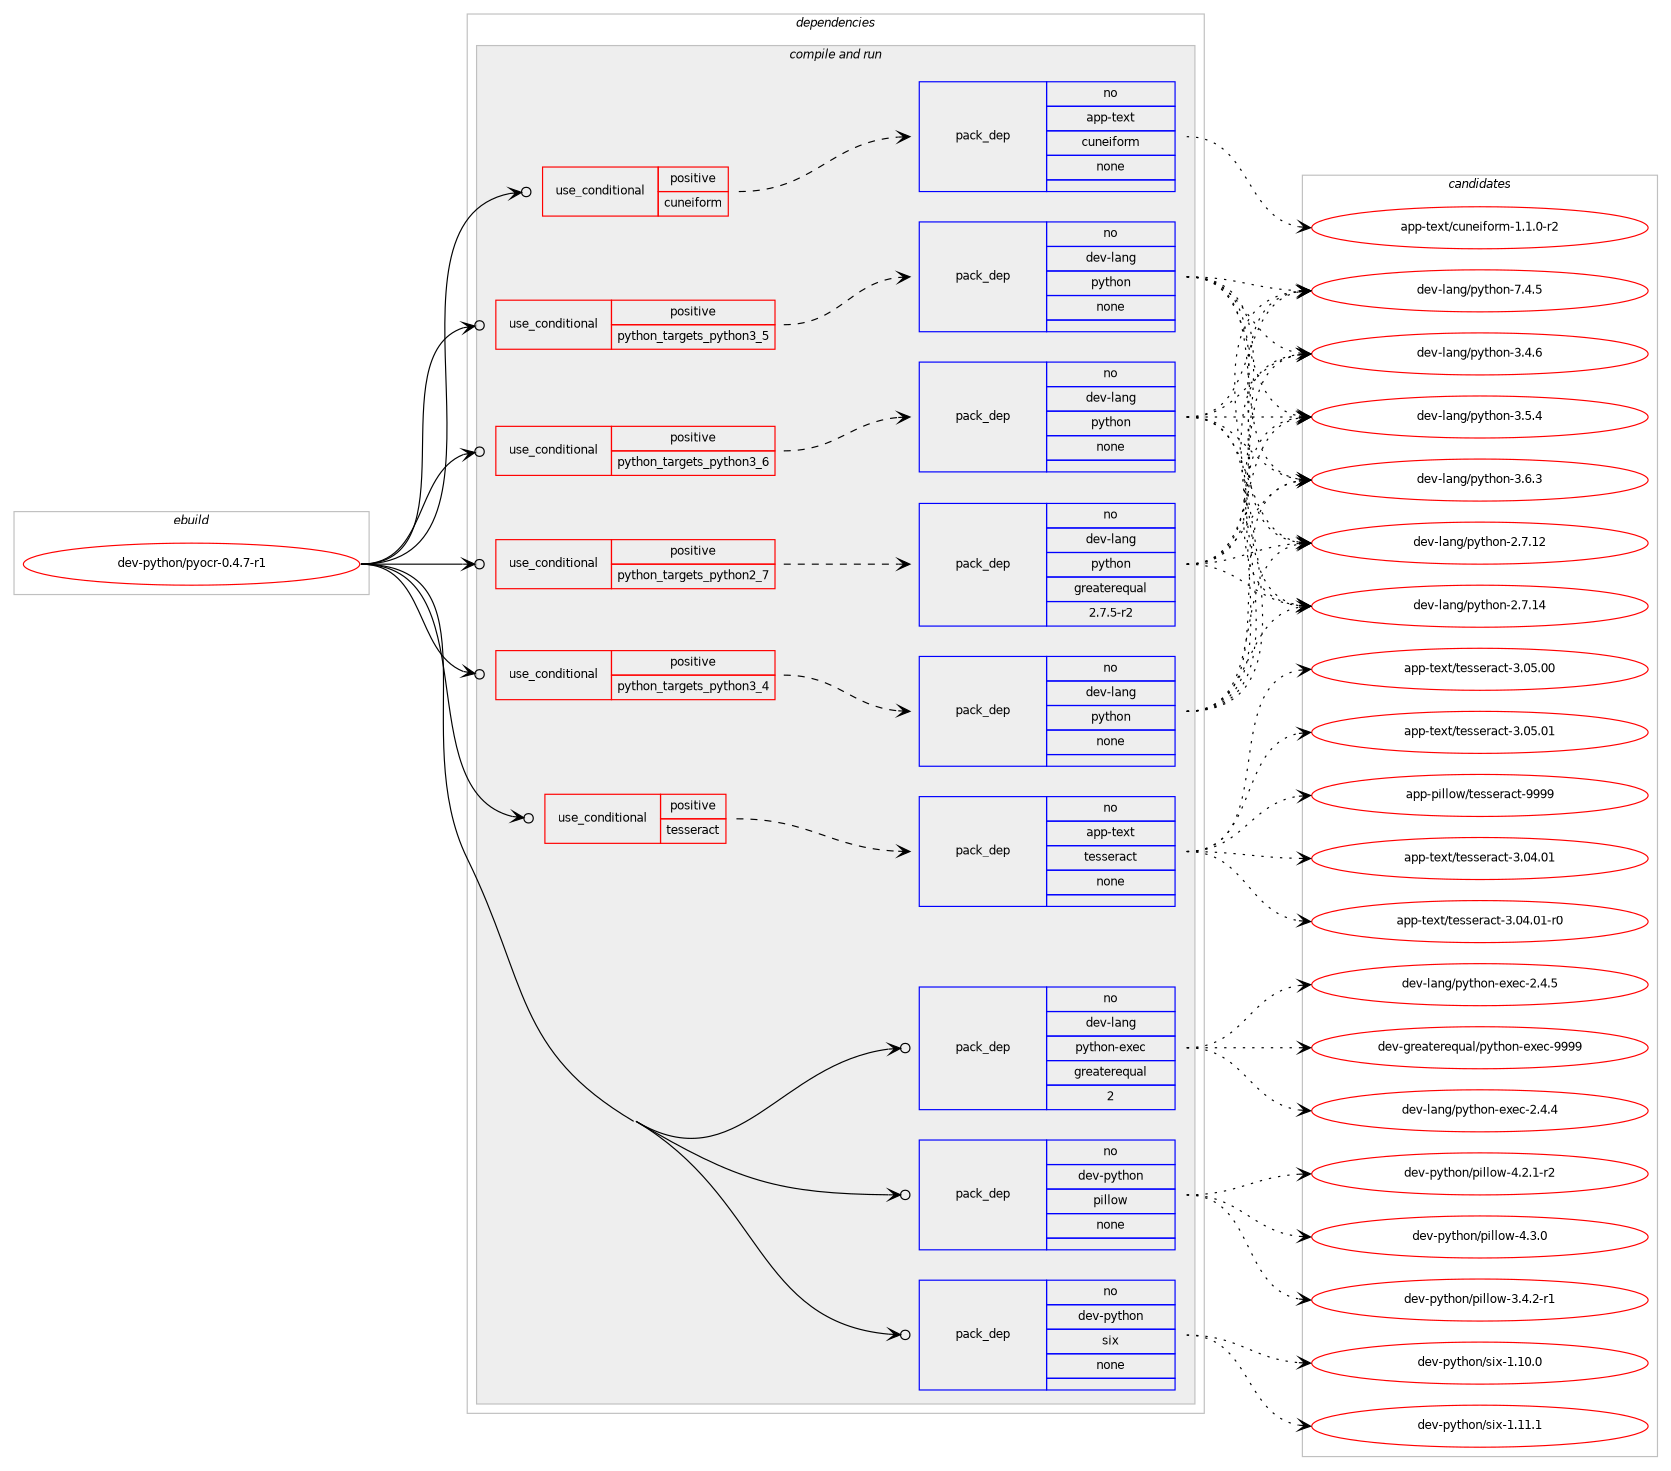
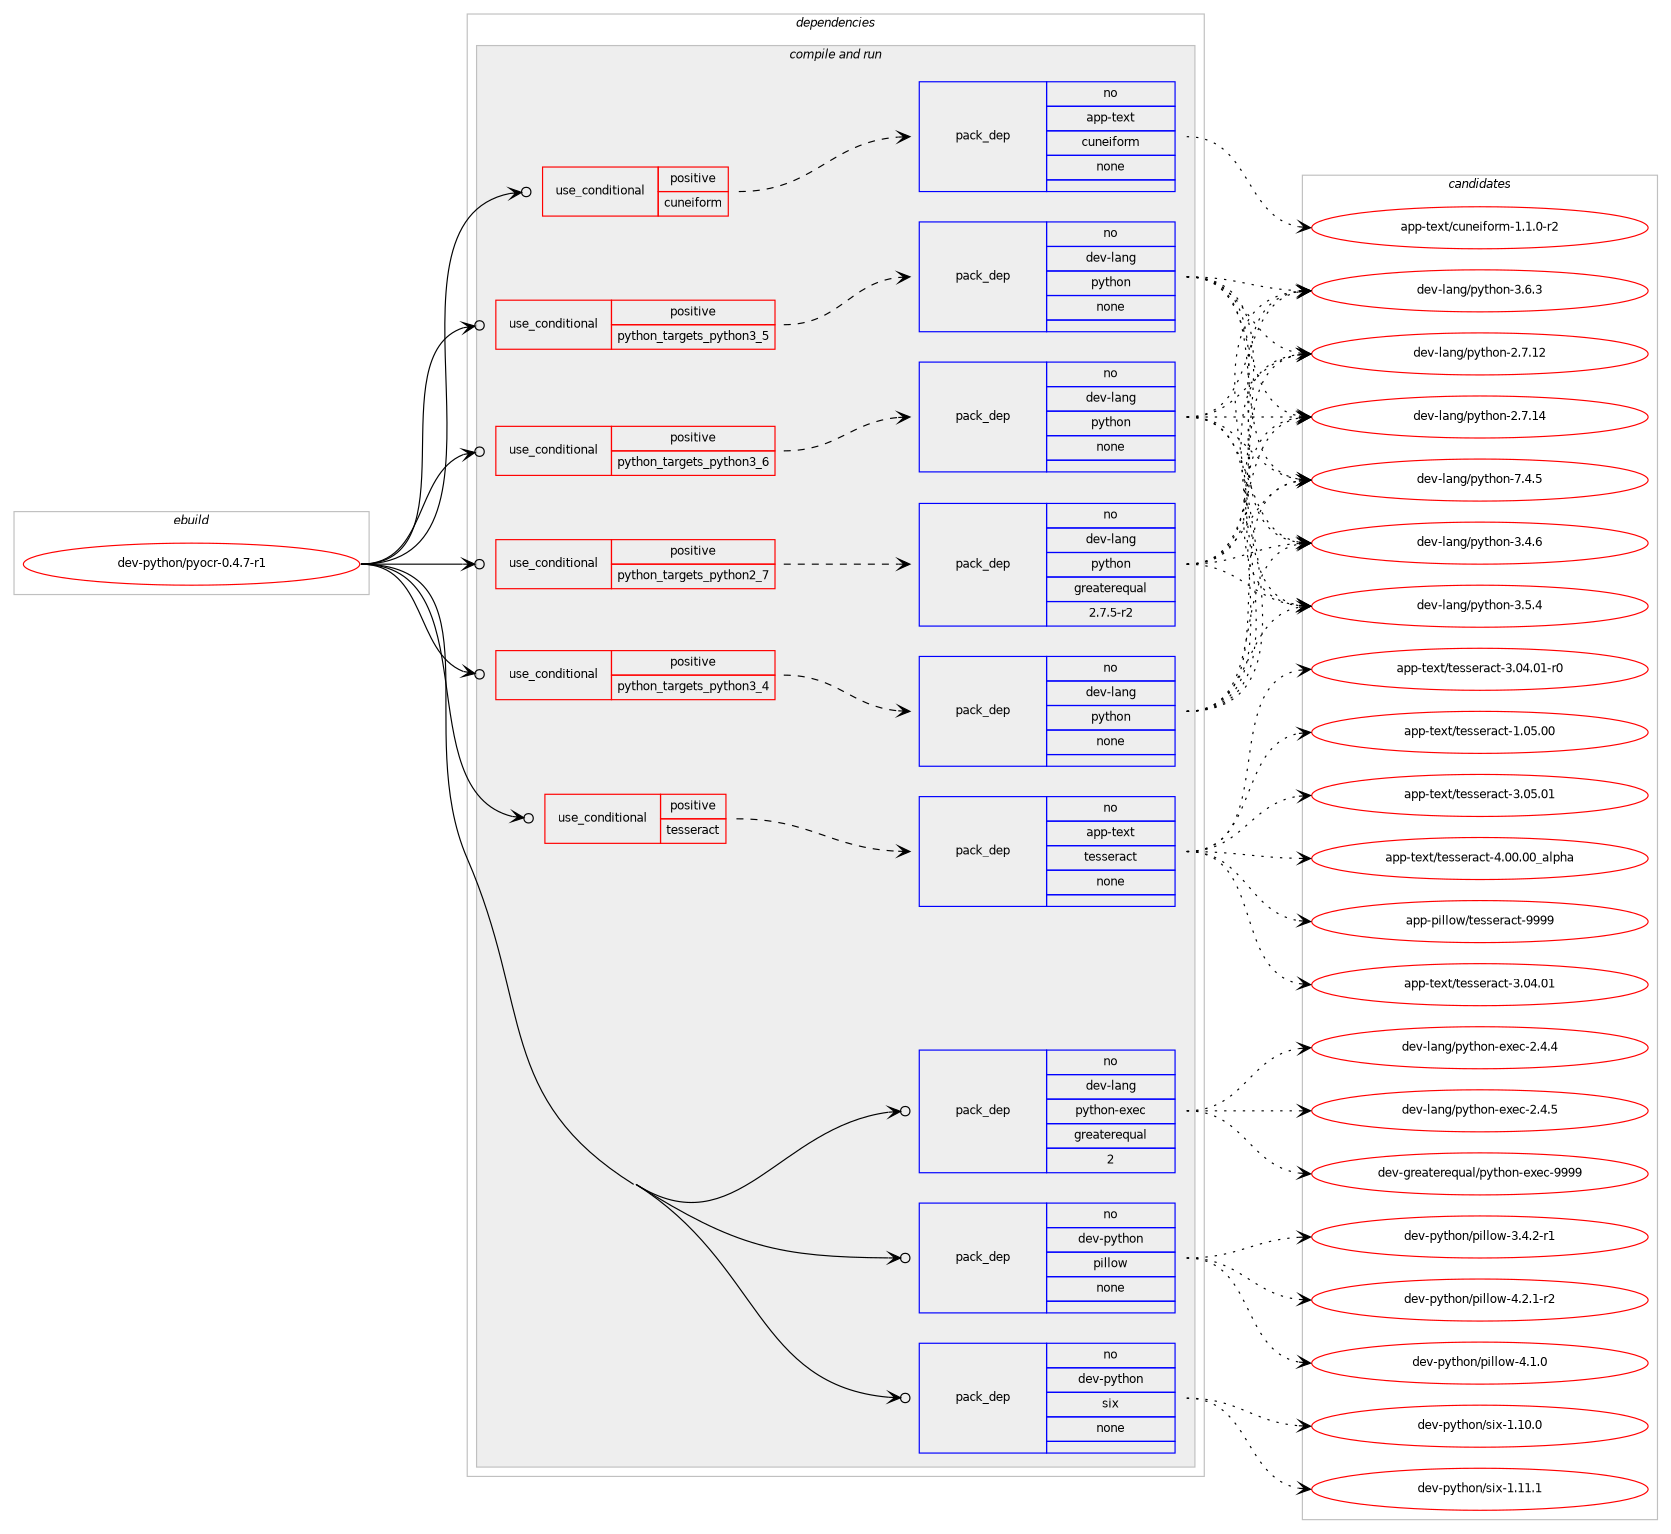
(1480, 669) -> (1480, 732)
none -> (1480, 859)
(1480, 1237) -> (1480, 1363)
